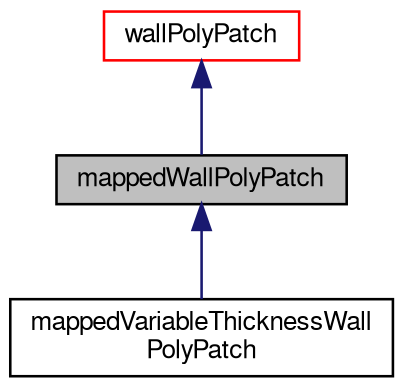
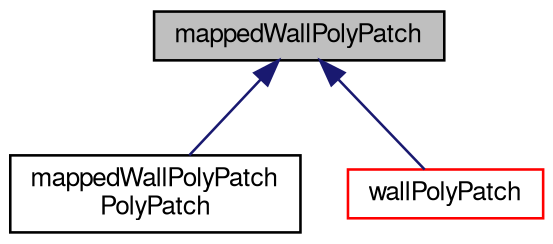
(202, 121) -> (382, 125)
(202, 338) -> (155, 194)
